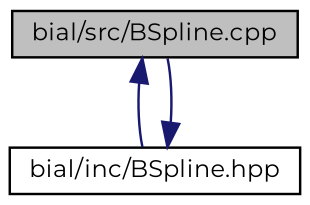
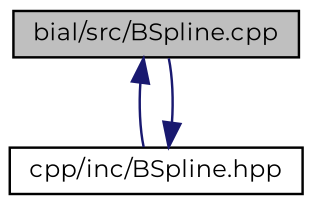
(155, 171) -> (156, 171)
